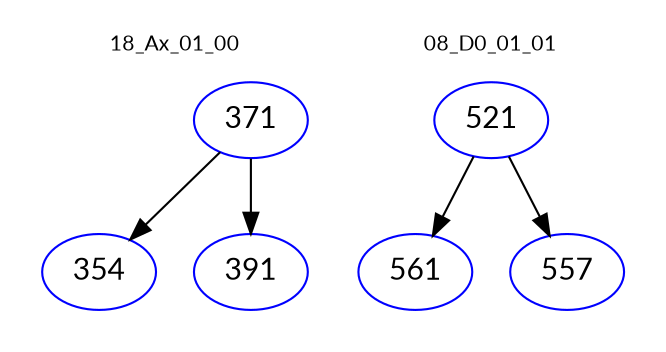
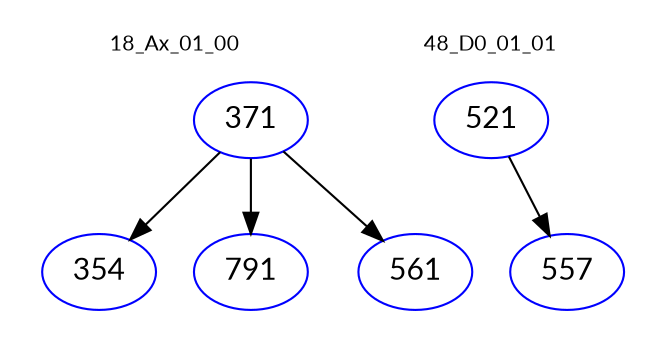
(491, 45) -> (491, 45)
(458, 187) -> (311, 176)
(251, 272) -> (251, 272)
